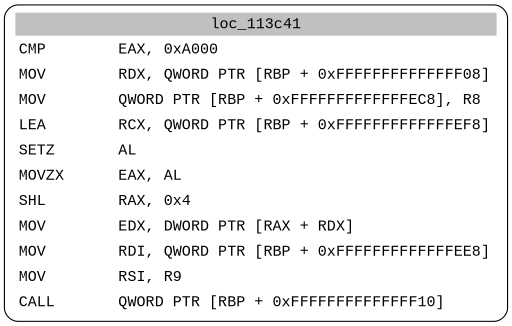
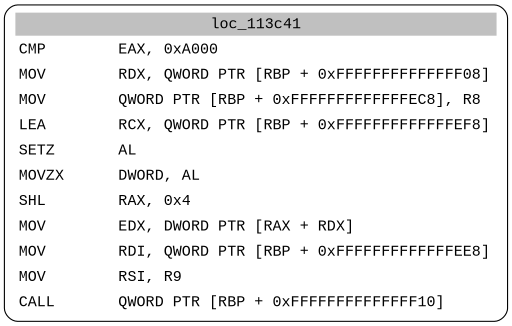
(101, 175) -> (110, 175)
